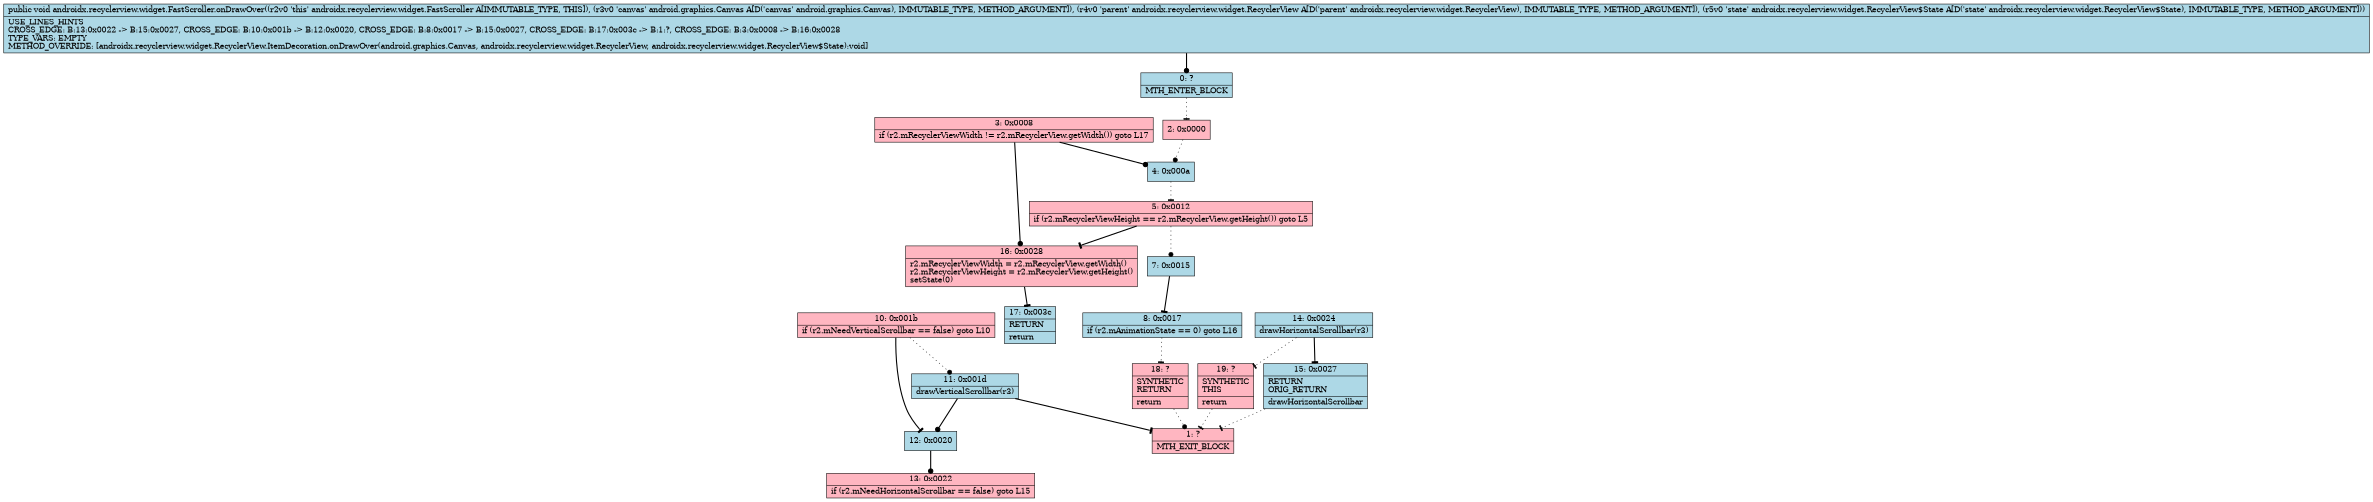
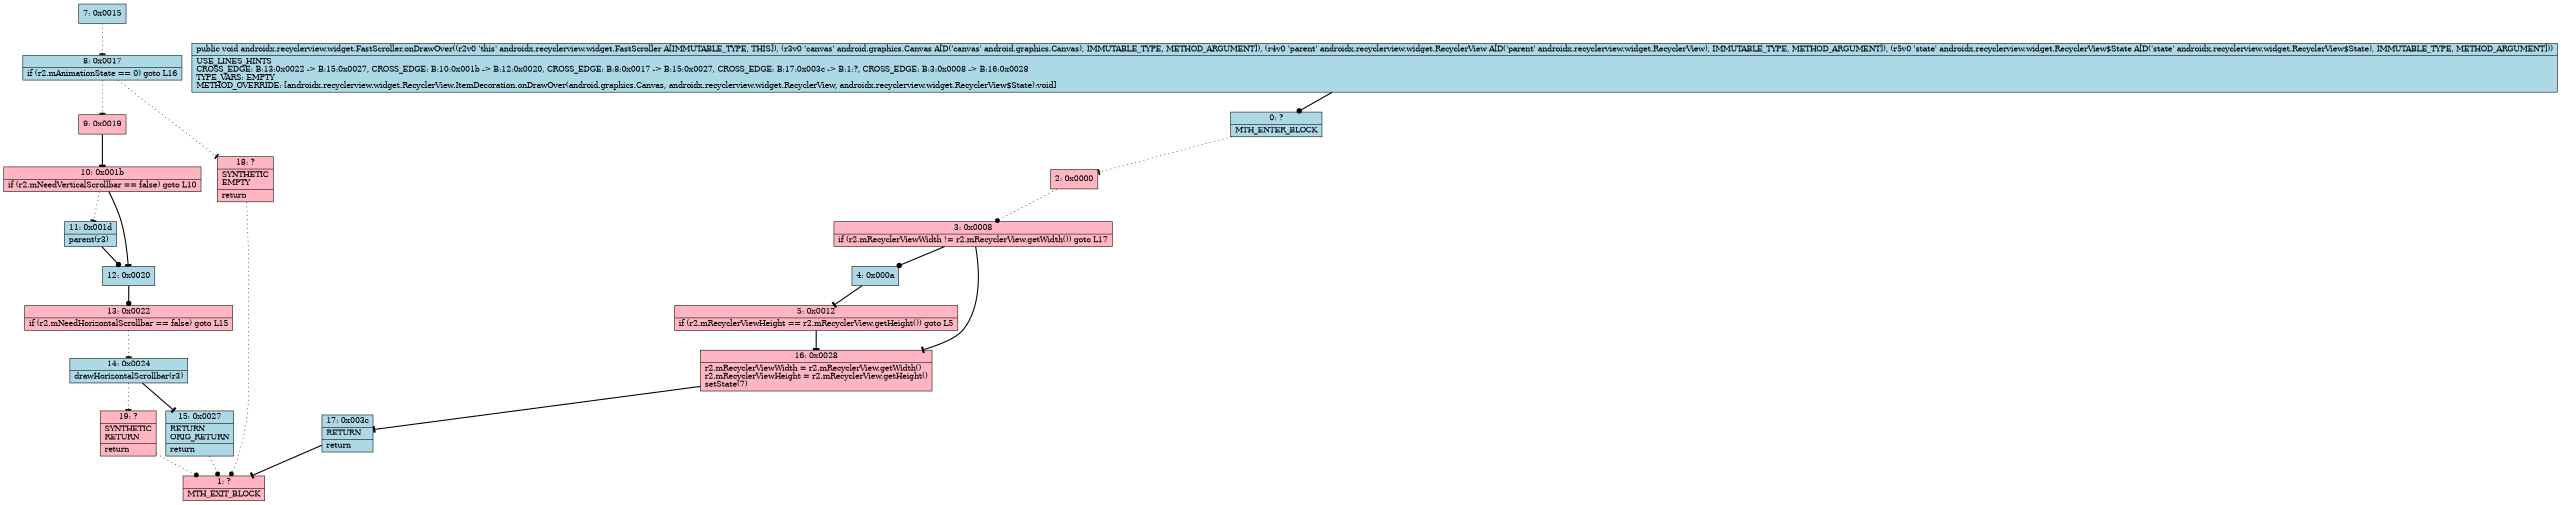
none -> (102, 124)
(1180, 149) -> (1028, 204)
(1171, 190) -> (849, 295)
(1017, 192) -> (973, 311)
(1171, 239) -> none
(931, 280) -> (726, 385)
(1167, 293) -> (102, 38)
none -> (129, 343)
(929, 354) -> (97, 205)
(1154, 390) -> (236, 183)
(1212, 390) -> (122, 437)
(965, 392) -> (89, 240)
(1316, 402) -> (182, 450)
(1082, 414) -> (288, 460)
(1207, 418) -> (175, 464)
(1244, 418) -> (213, 464)
